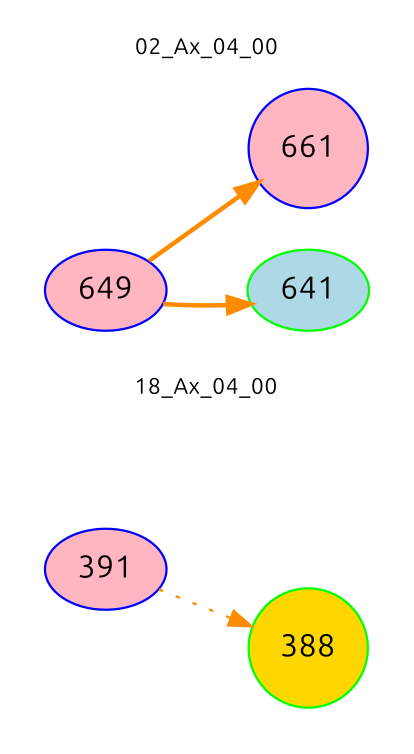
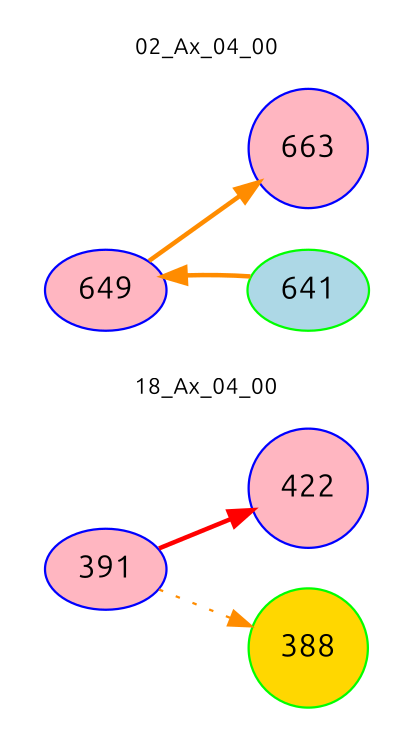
(308, 148) -> (308, 148)
(195, 305) -> (218, 275)
none -> (308, 488)
